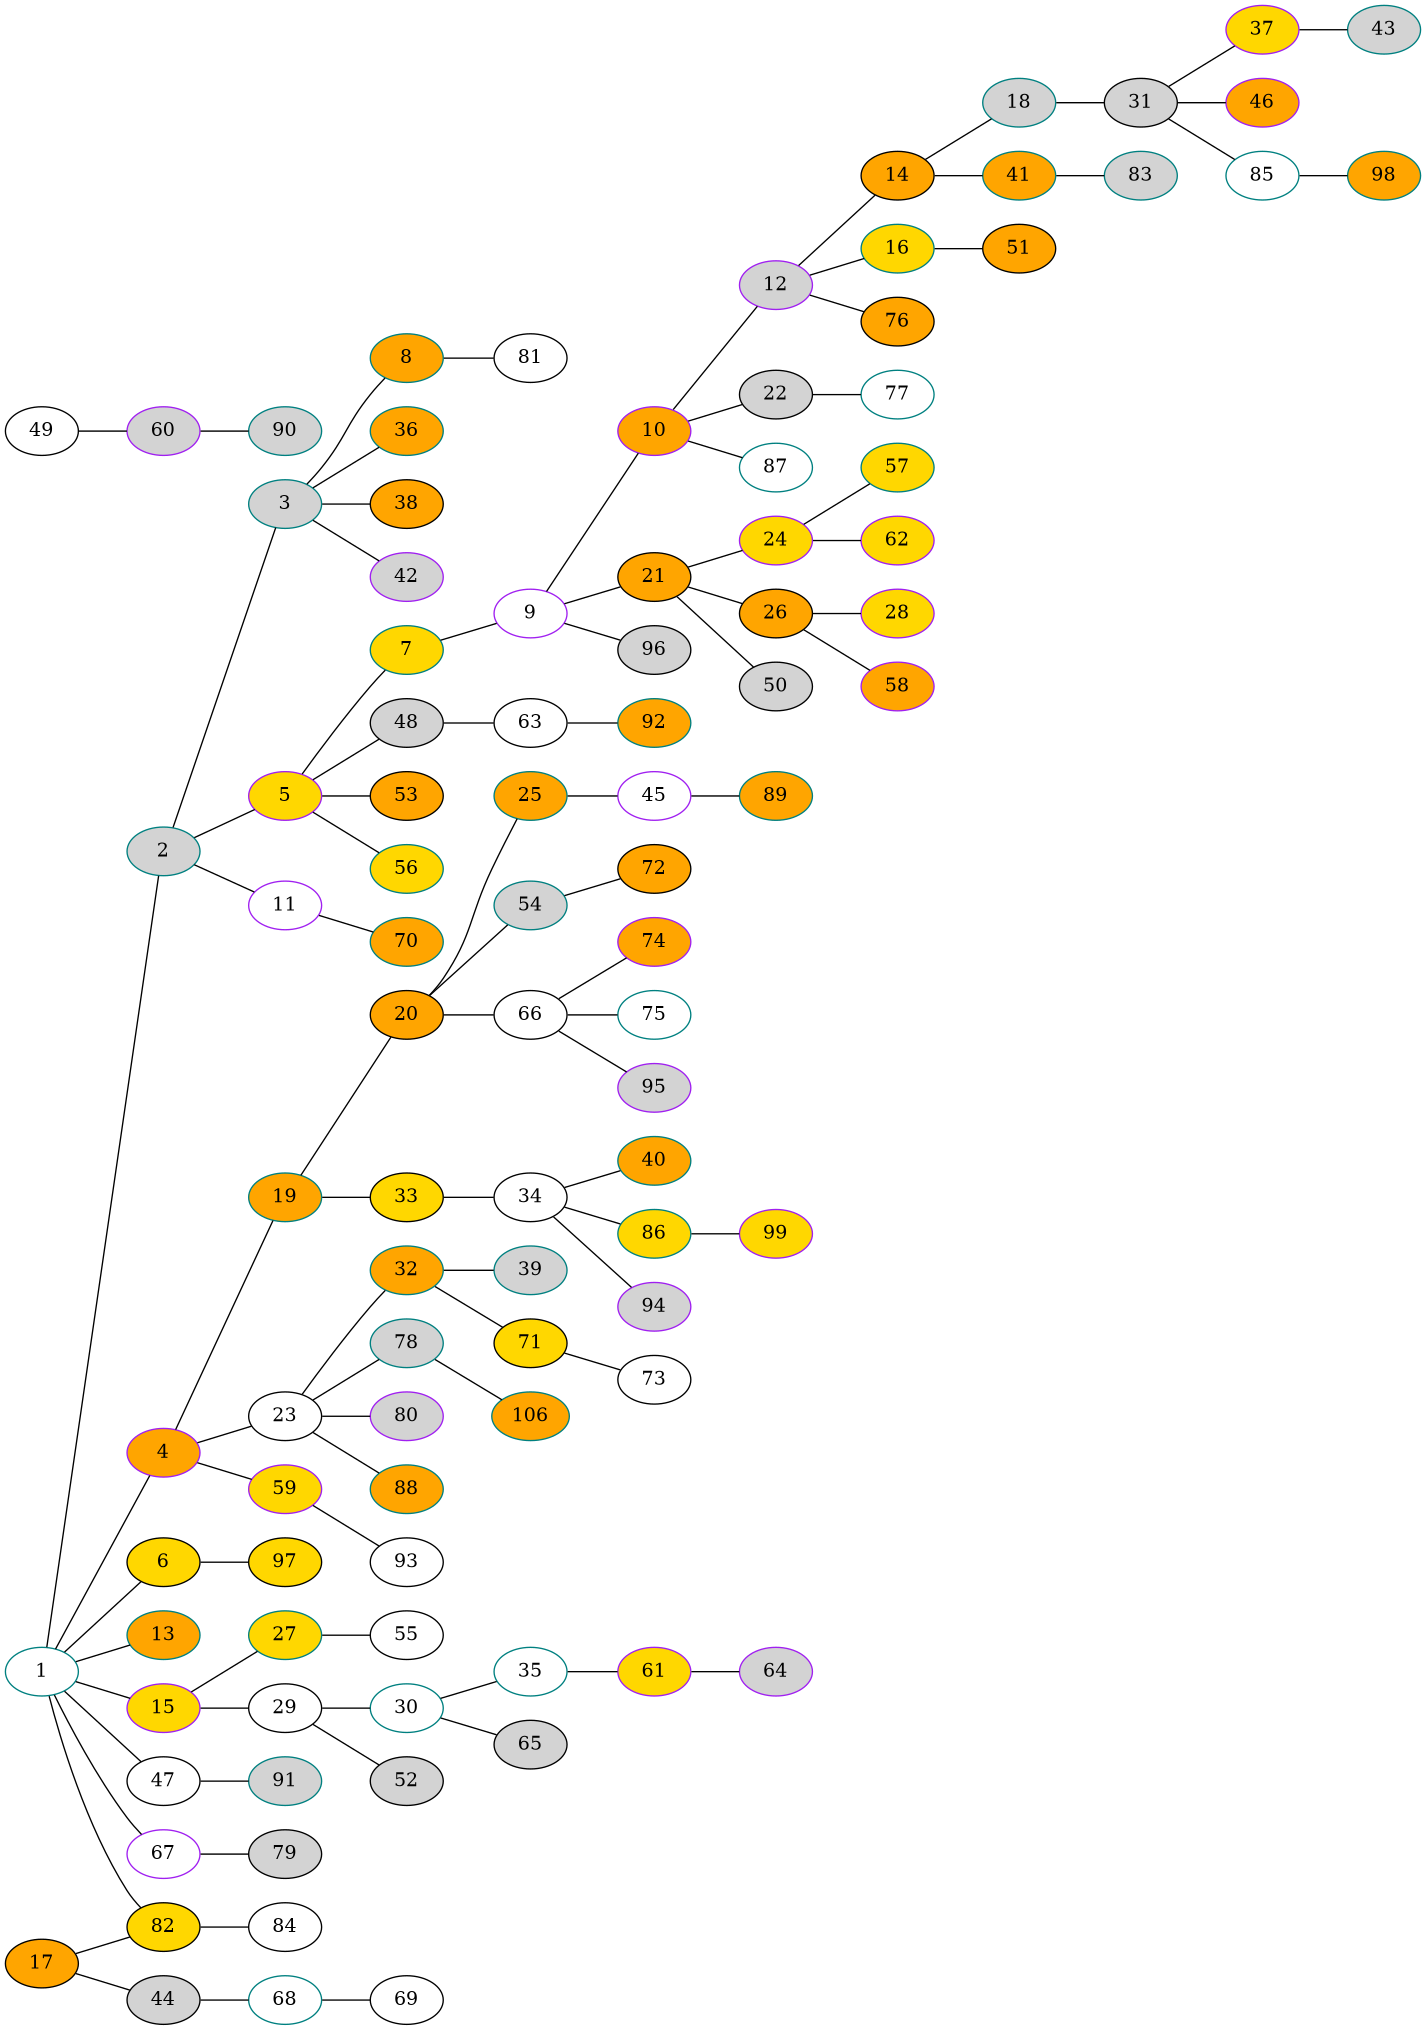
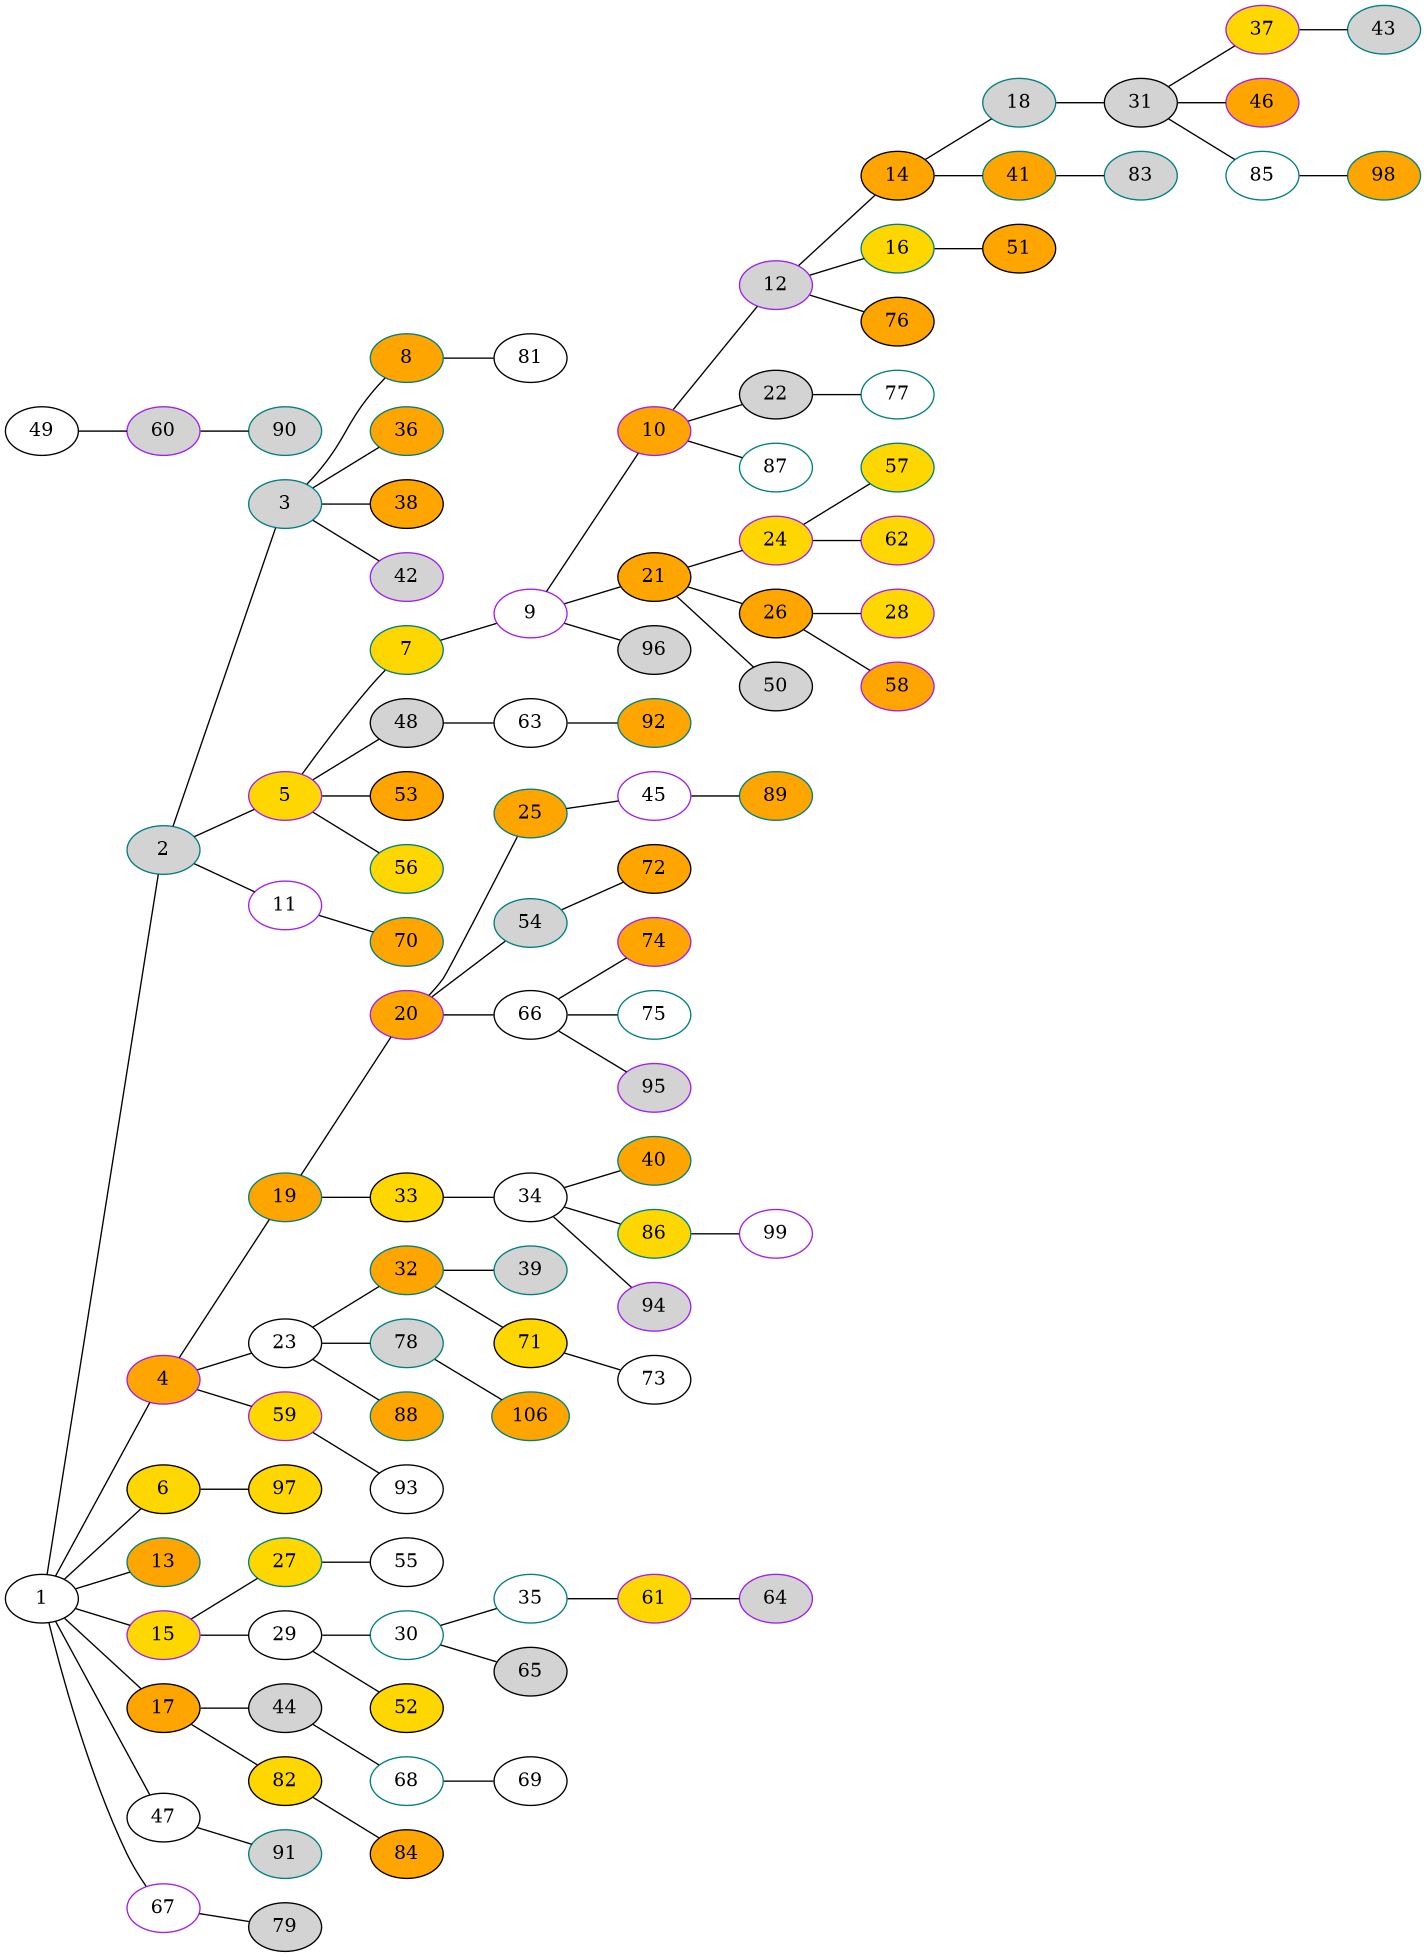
(407, 1015) -> (407, 1015)
(776, 1234) -> (776, 1234)
(407, 1416) -> none
(42, 1672) -> (42, 1599)
(407, 1781) -> (407, 1708)
(85, 1807) -> (103, 1654)
(285, 1927) -> (407, 1854)
